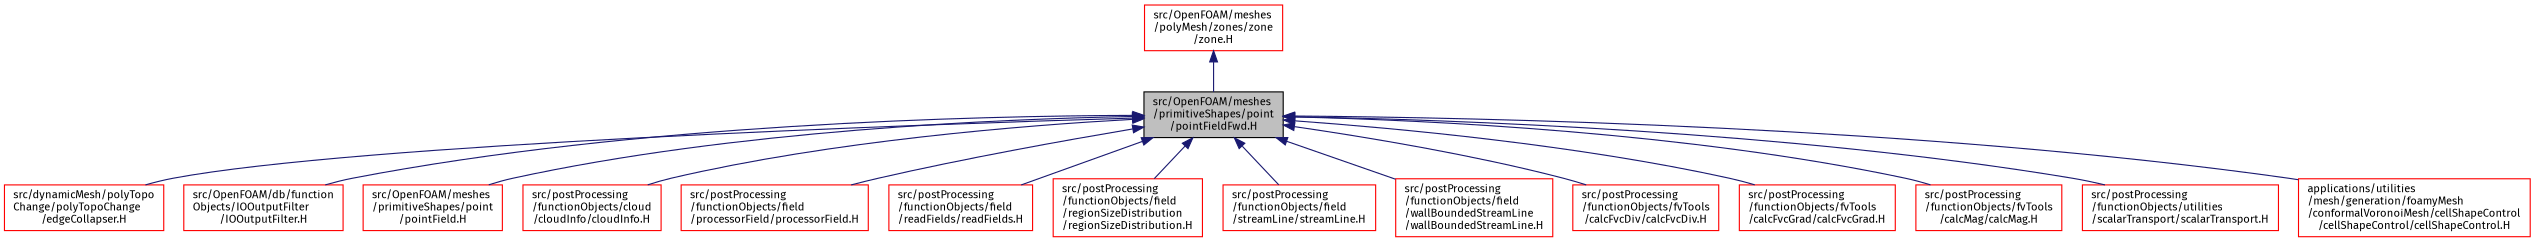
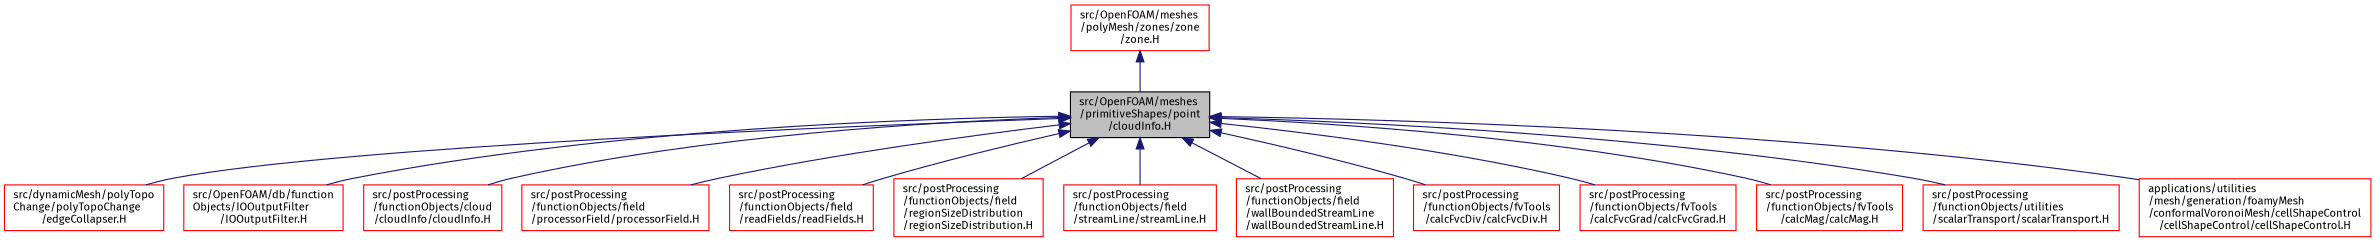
(1214, 115) -> (1140, 115)
(433, 208) -> none
